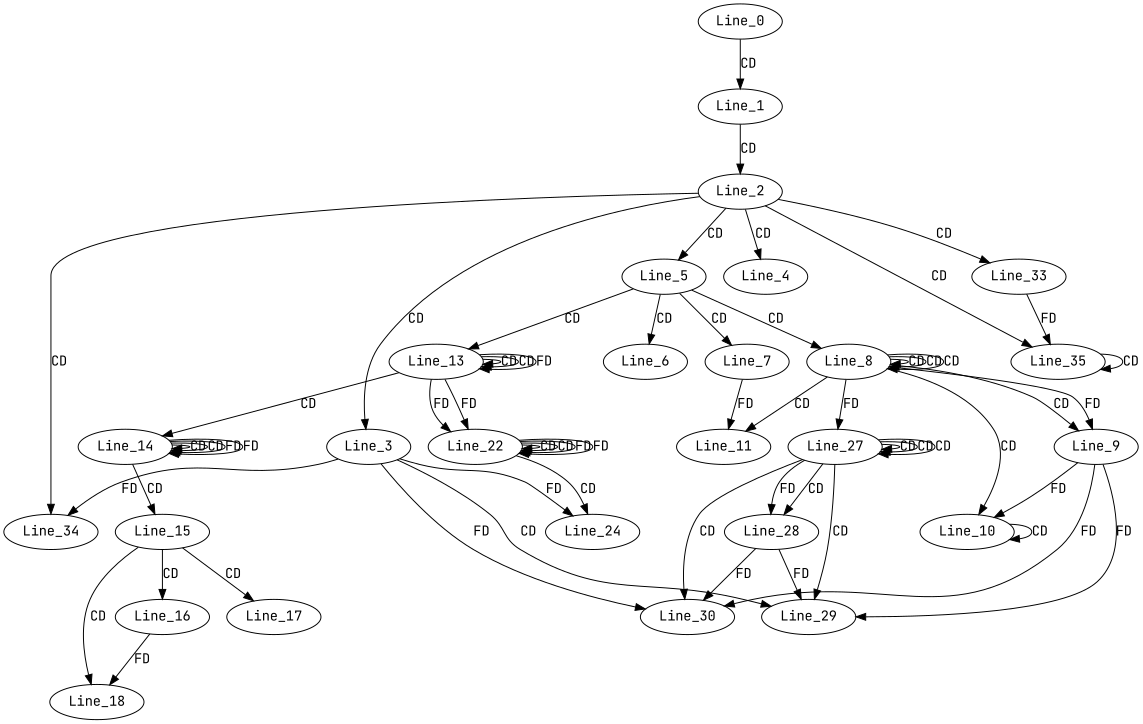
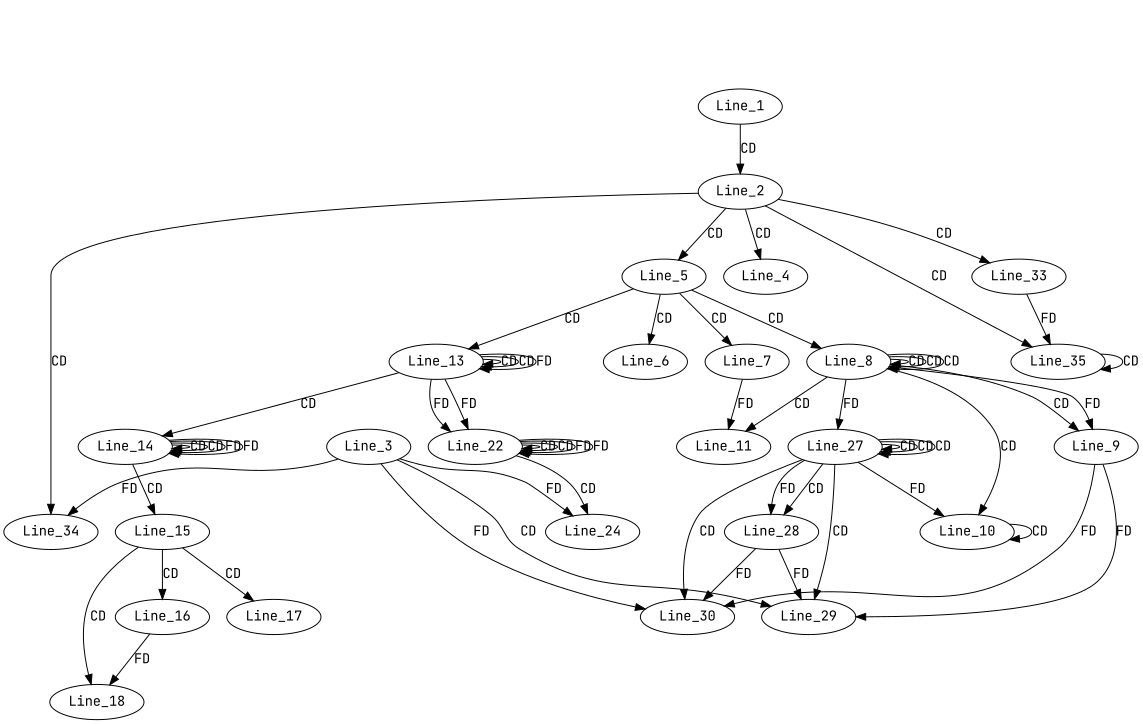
(740, 22) -> none
(490, 257) -> none
(1042, 489) -> (897, 487)
